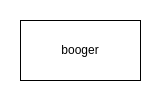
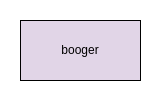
(81, 51) -> (81, 51)
